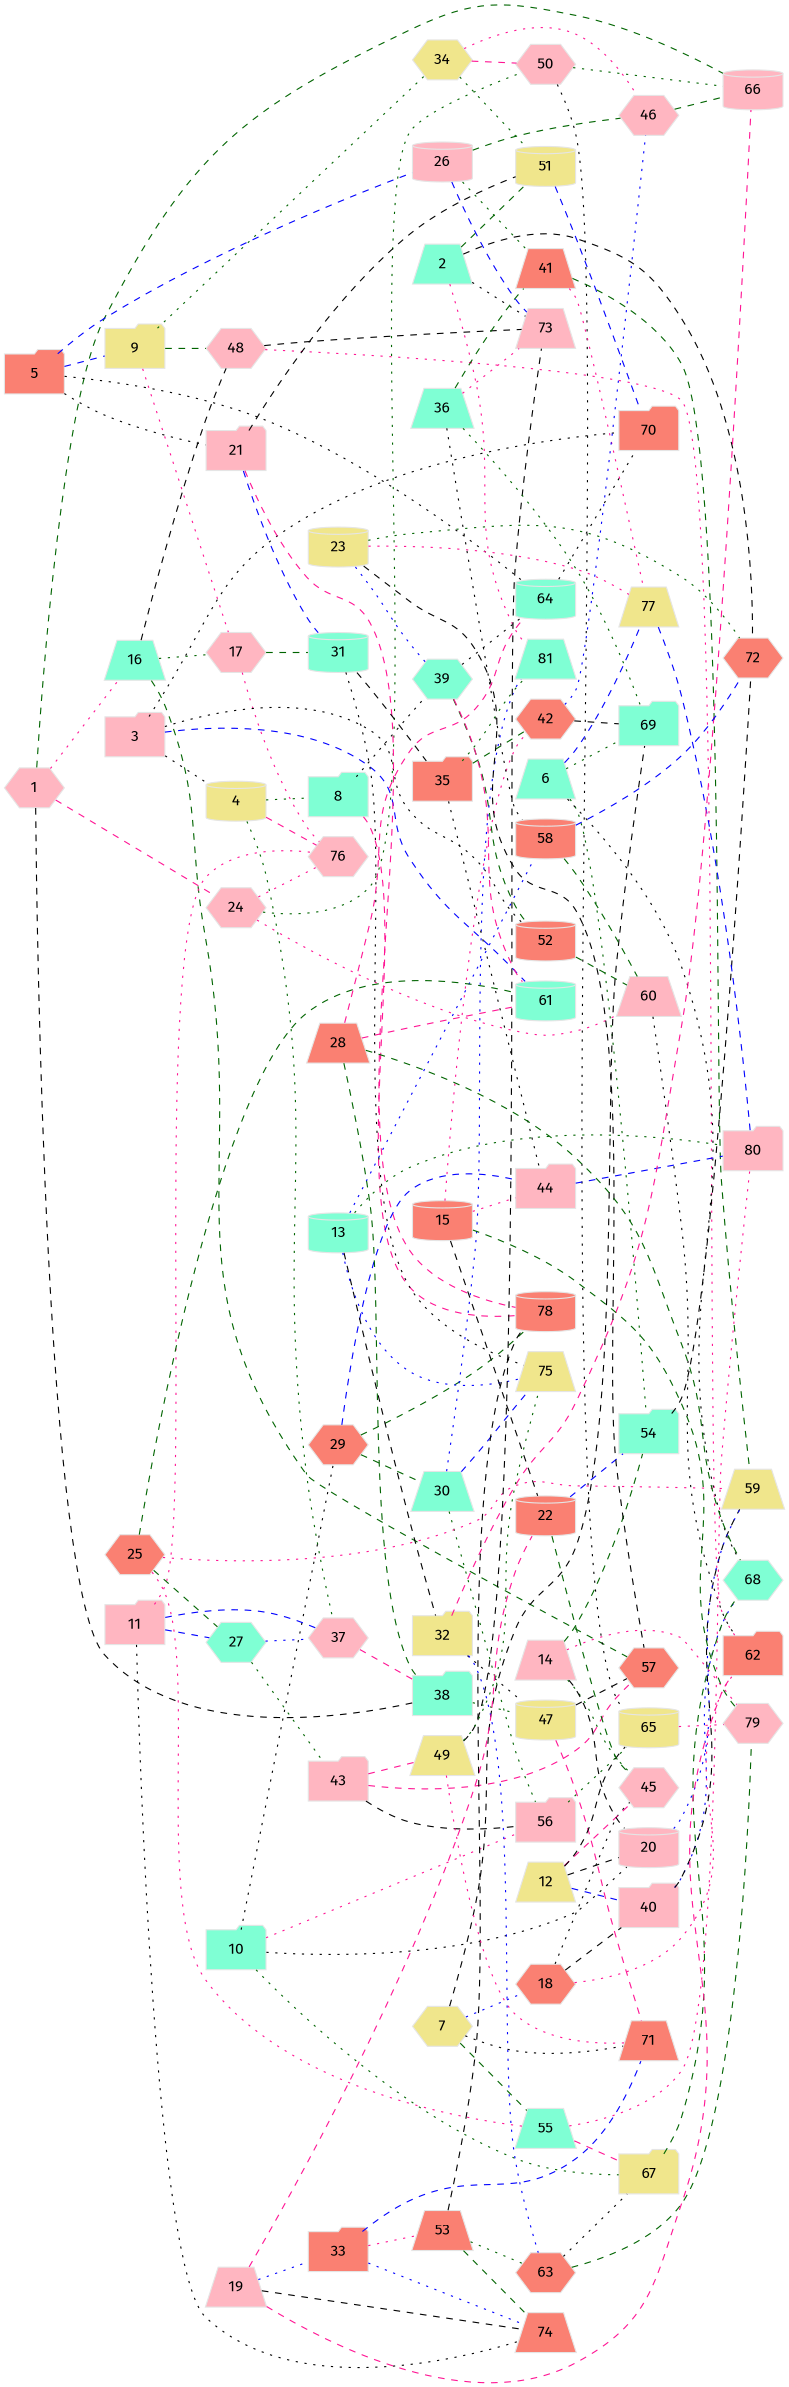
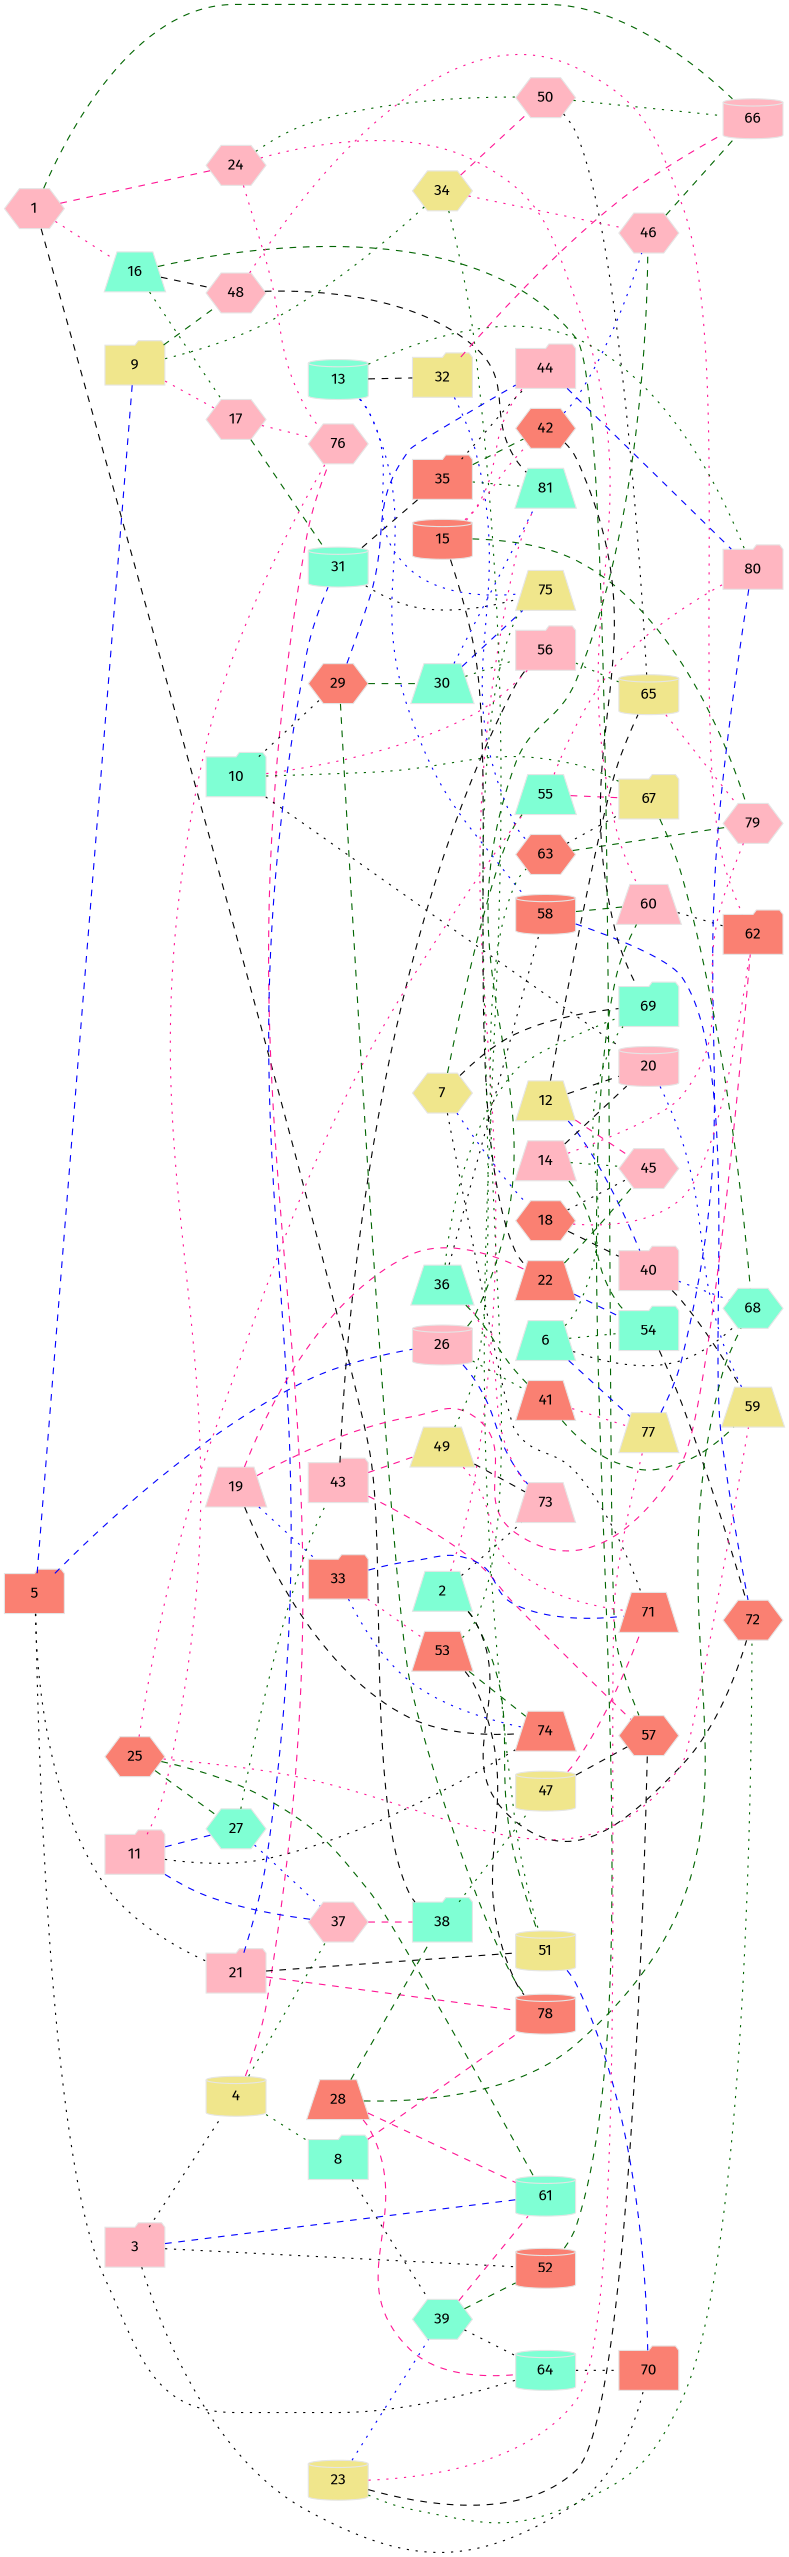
(399, 336) -> (440, 324)
(546, 1516) -> (546, 1281)
(505, 1687) -> none
